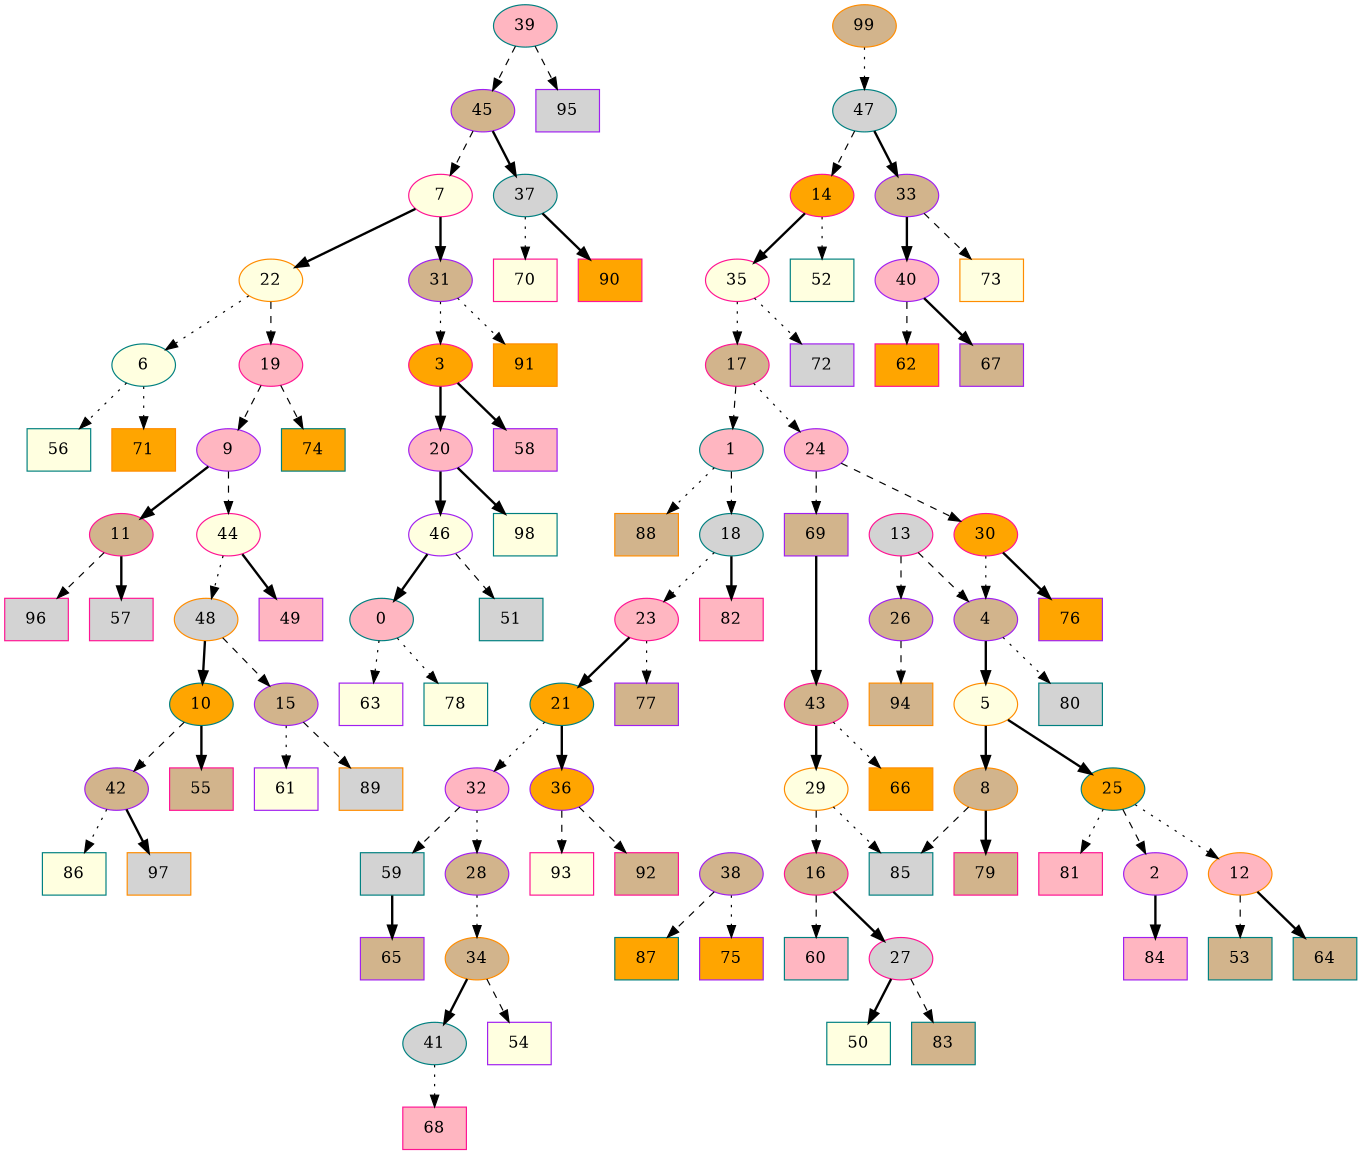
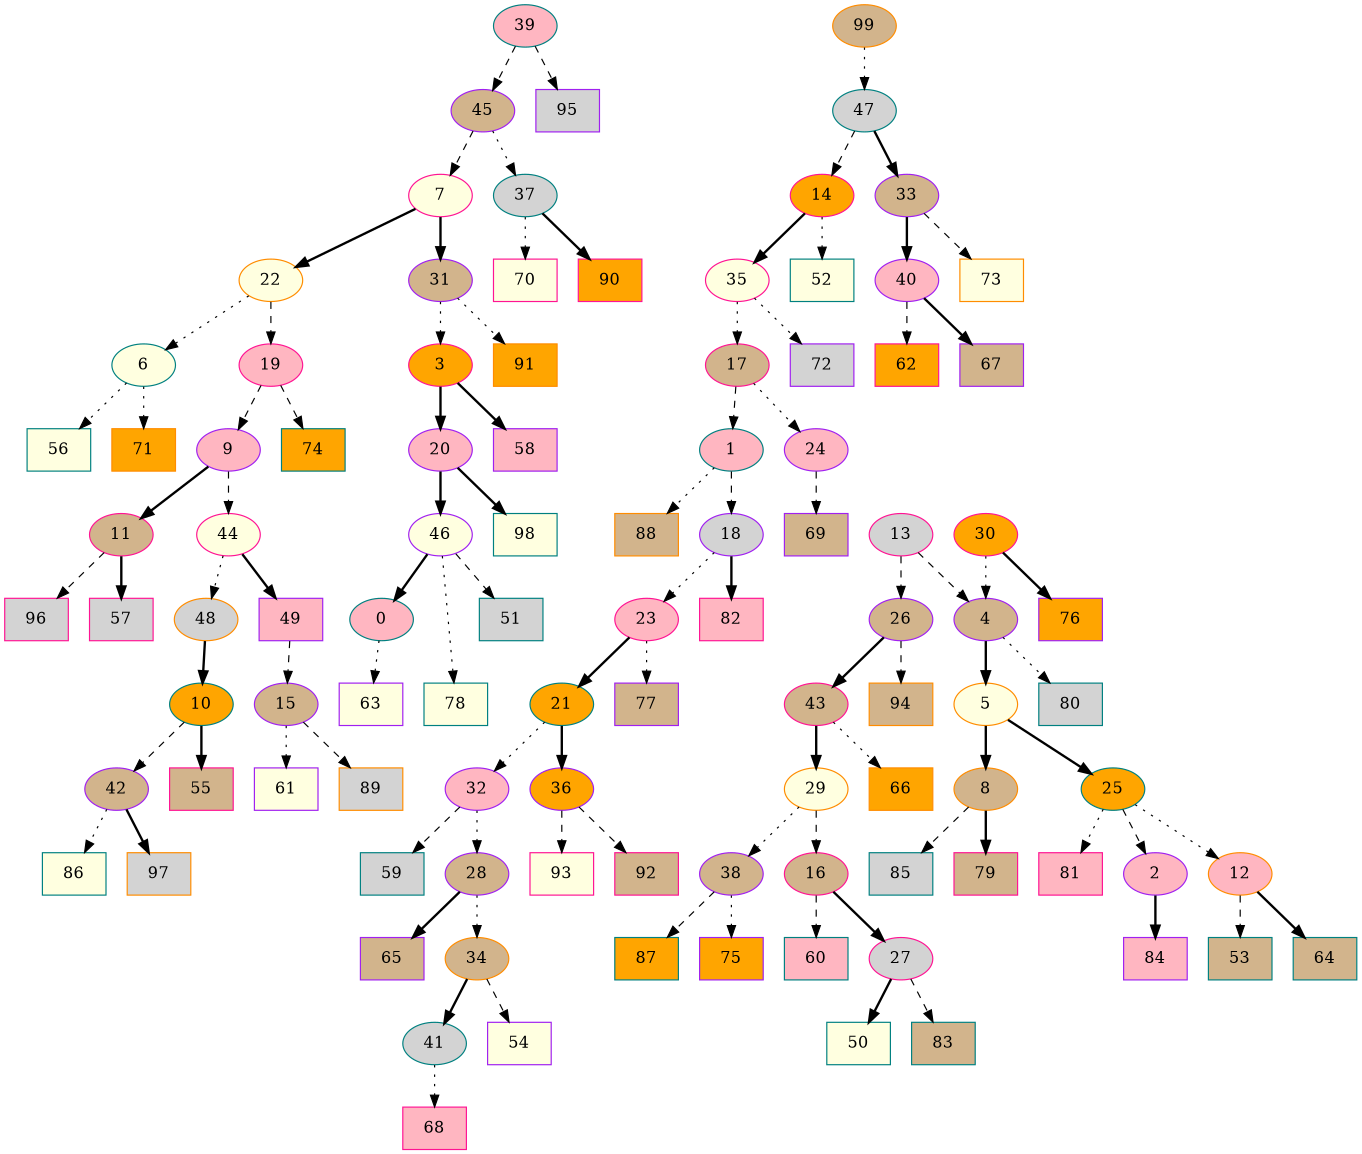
(501, 148) -> (501, 148)
(896, 490) -> none
(731, 535) -> (731, 535)
(816, 613) -> (863, 658)
(414, 656) -> (448, 613)
(242, 658) -> (289, 656)
(853, 826) -> (778, 827)
(392, 911) -> (441, 910)
